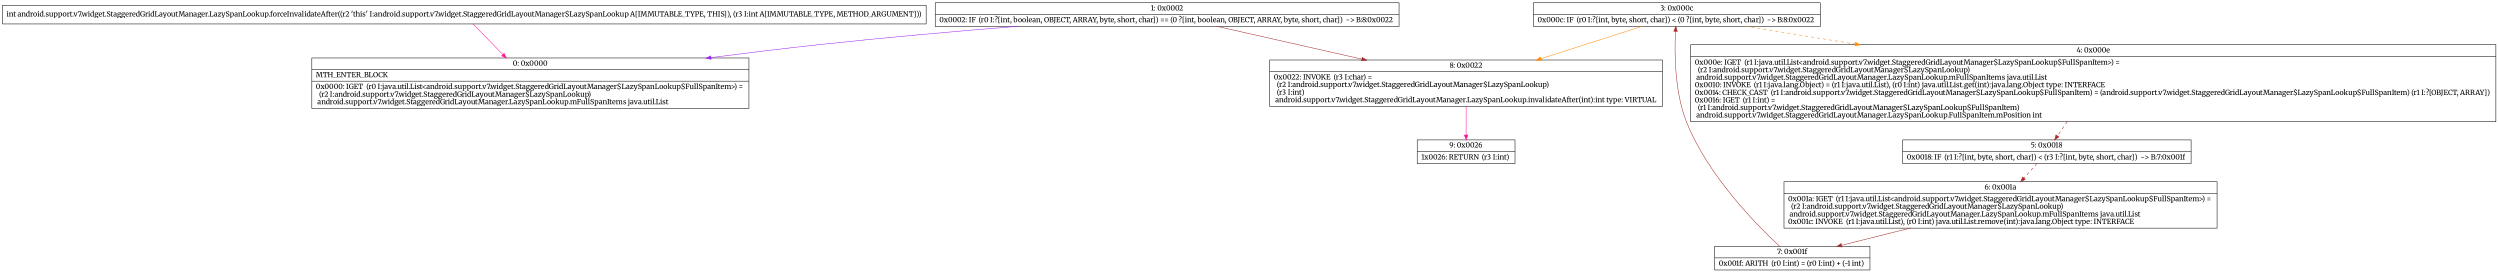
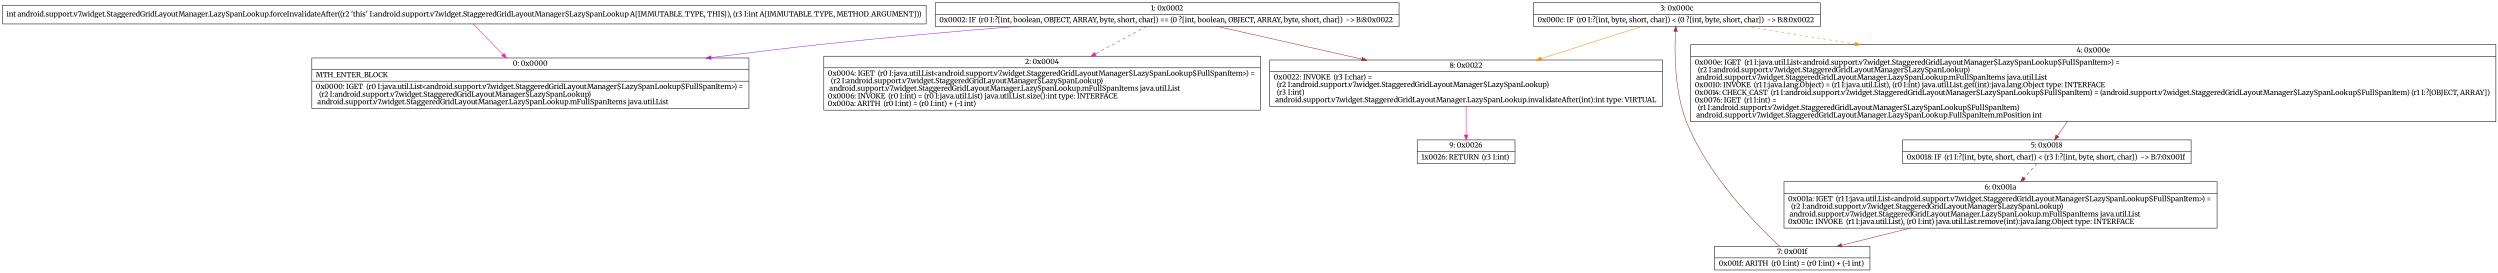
none -> (1042, 83)
(1736, 100) -> (1737, 100)
(2062, 129) -> (2062, 129)
